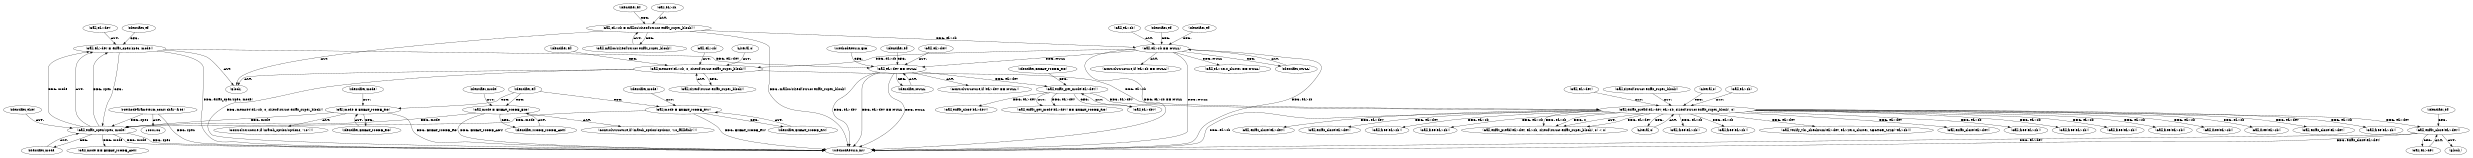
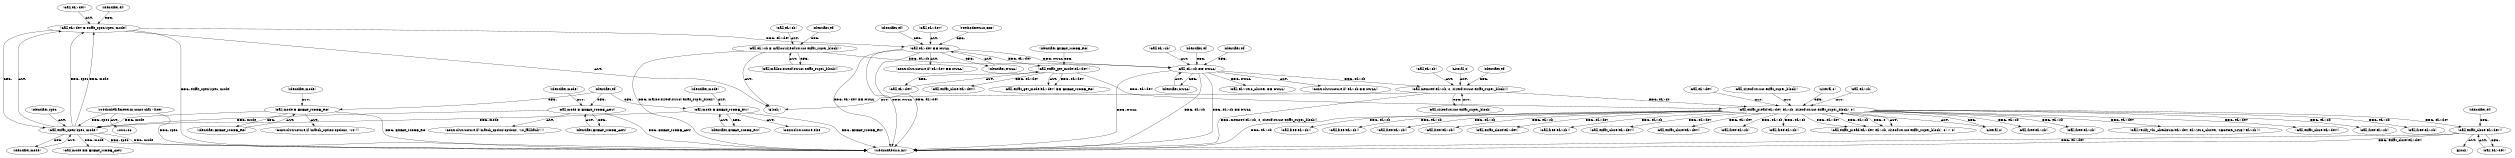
(1031, 59) -> (1058, 62)
(23, 110) -> (45, 110)
(501, 110) -> (587, 110)
(541, 130) -> (601, 130)
none -> (802, 130)
